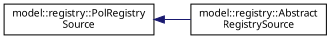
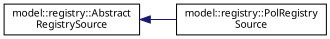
(178, 20) -> (163, 20)
